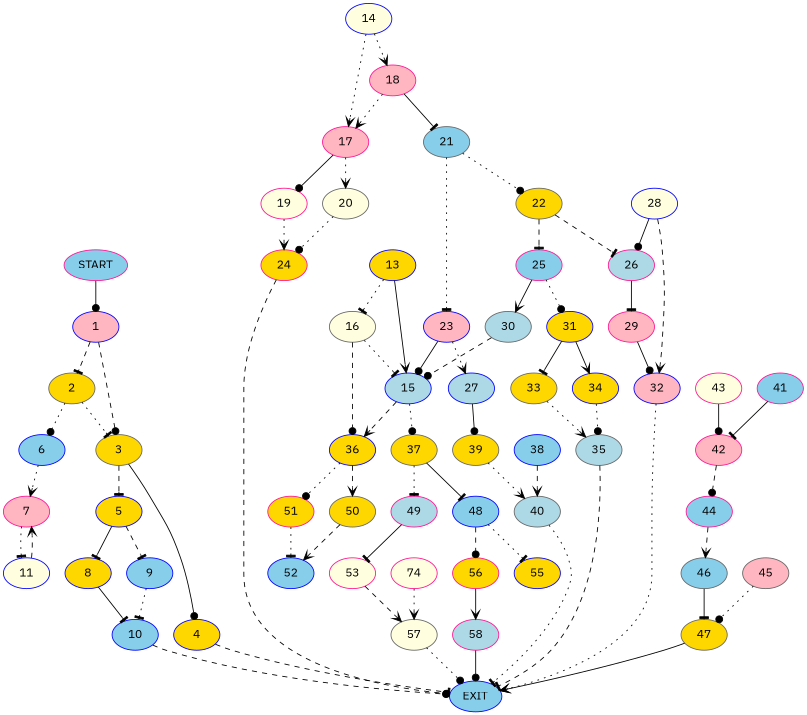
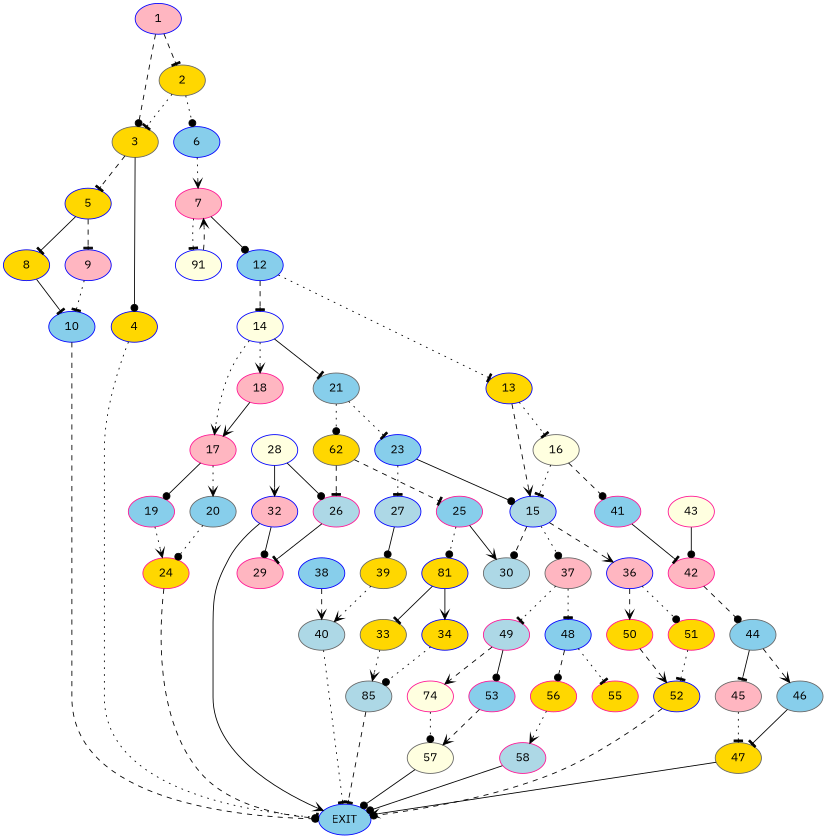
(372, 108) -> (239, 416)
(418, 110) -> (296, 356)
(284, 204) -> (151, 512)
(346, 204) -> (213, 512)
(539, 204) -> (336, 450)
(96, 265) -> none
none -> (260, 265)
(664, 292) -> (275, 477)
(400, 322) -> (520, 446)
(447, 327) -> (398, 450)
(570, 327) -> (445, 573)
(457, 352) -> (398, 475)
(464, 354) -> (521, 539)
(643, 354) -> (268, 539)
(352, 385) -> (584, 478)
(352, 450) -> (630, 573)
(414, 450) -> (568, 573)
(599, 450) -> (369, 696)
(443, 479) -> (568, 602)
(352, 512) -> (630, 635)
(709, 512) -> (753, 635)
(385, 541) -> (500, 662)
(27, 573) -> (198, 265)
(150, 573) -> (88, 265)
(291, 573) -> (677, 696)
(352, 573) -> (492, 696)
(537, 573) -> (615, 696)
(650, 587) -> (213, 682)
(414, 600) -> (430, 724)
(476, 600) -> (540, 723)
(738, 601) -> (738, 725)
(442, 663) -> (391, 786)
none -> (472, 663)
none -> (746, 663)
(324, 672) -> (104, 650)
none -> (528, 783)
